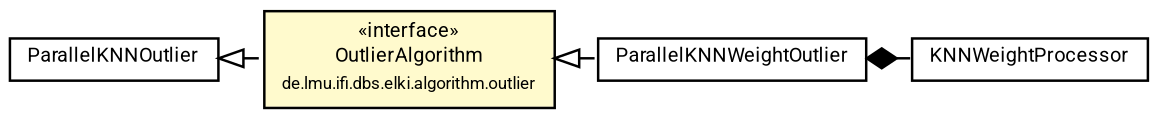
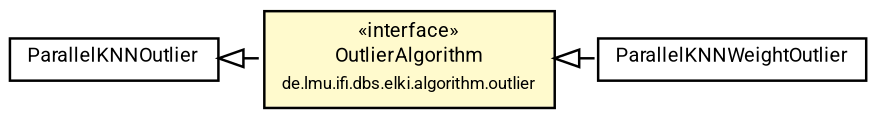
(1029, 58) -> none
